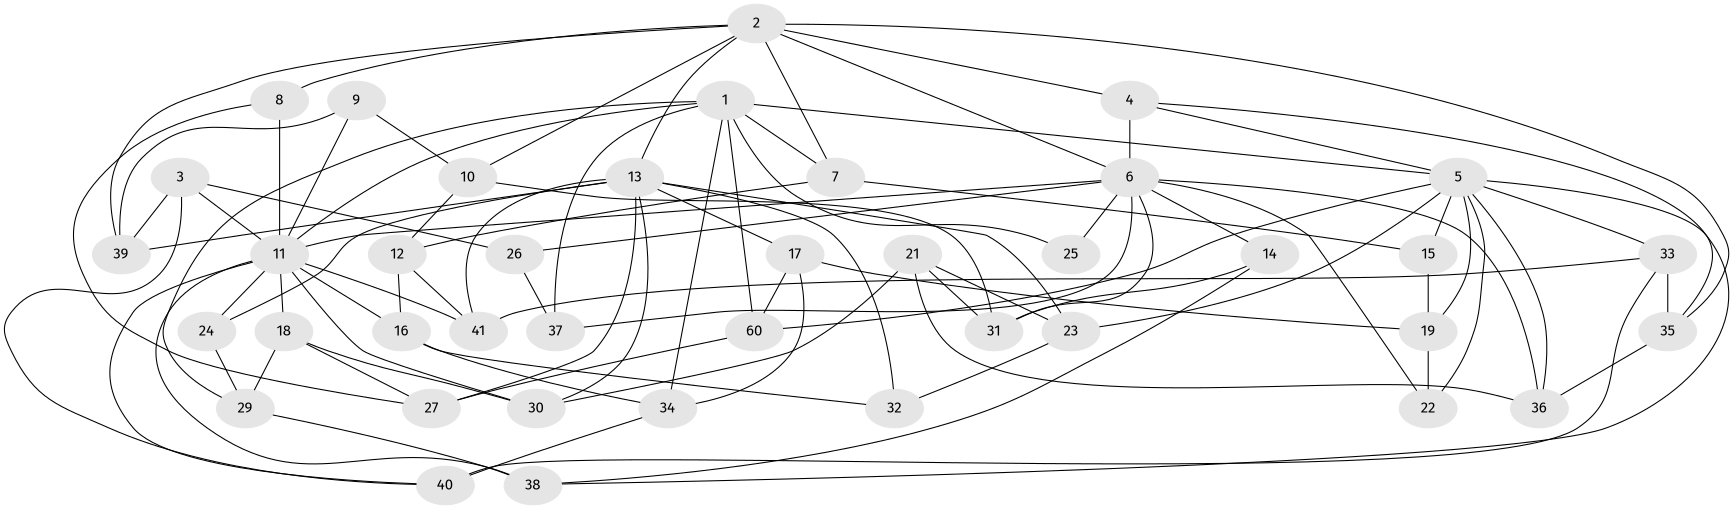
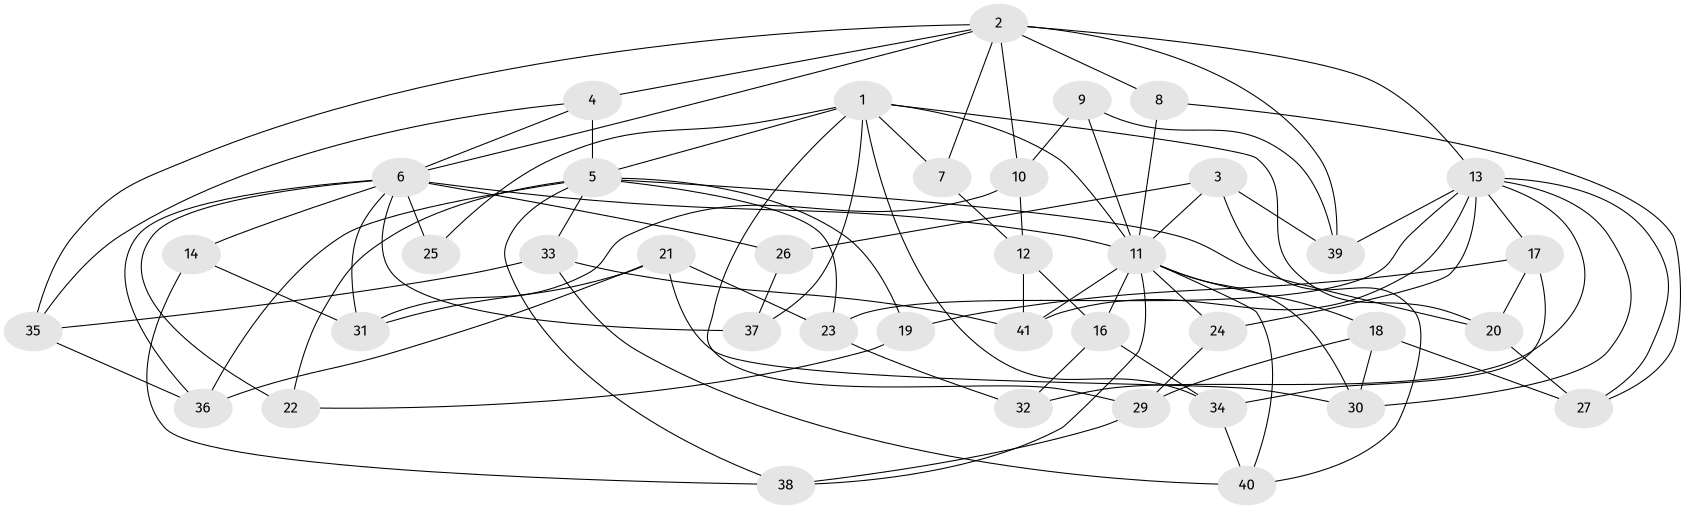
(1428, 255) -> none
(754, 332) -> (1494, 332)
